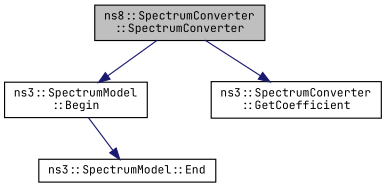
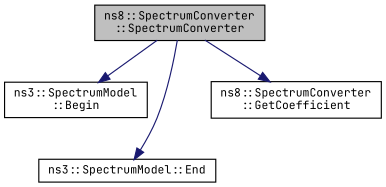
(296, 100) -> (296, 100)
(100, 134) -> (164, 97)
